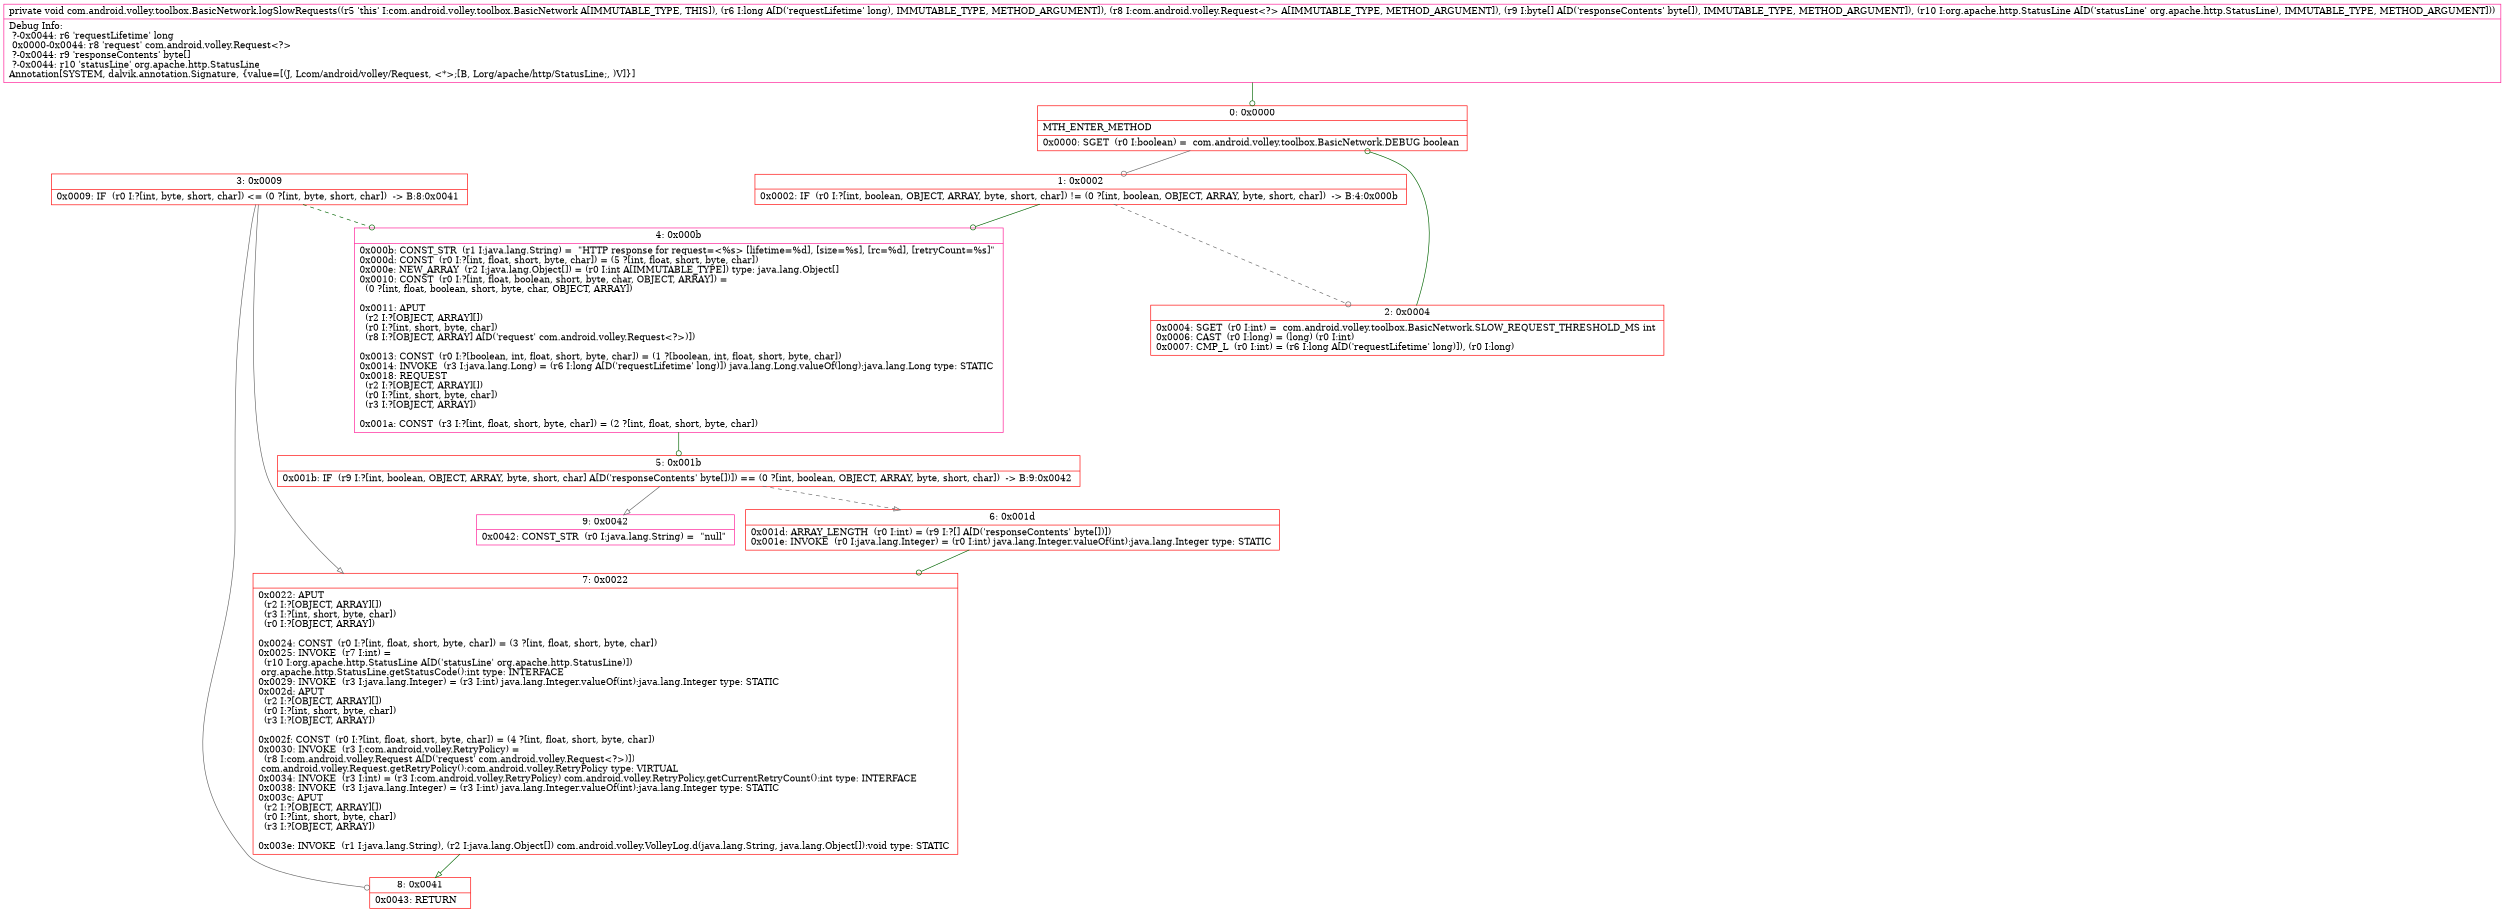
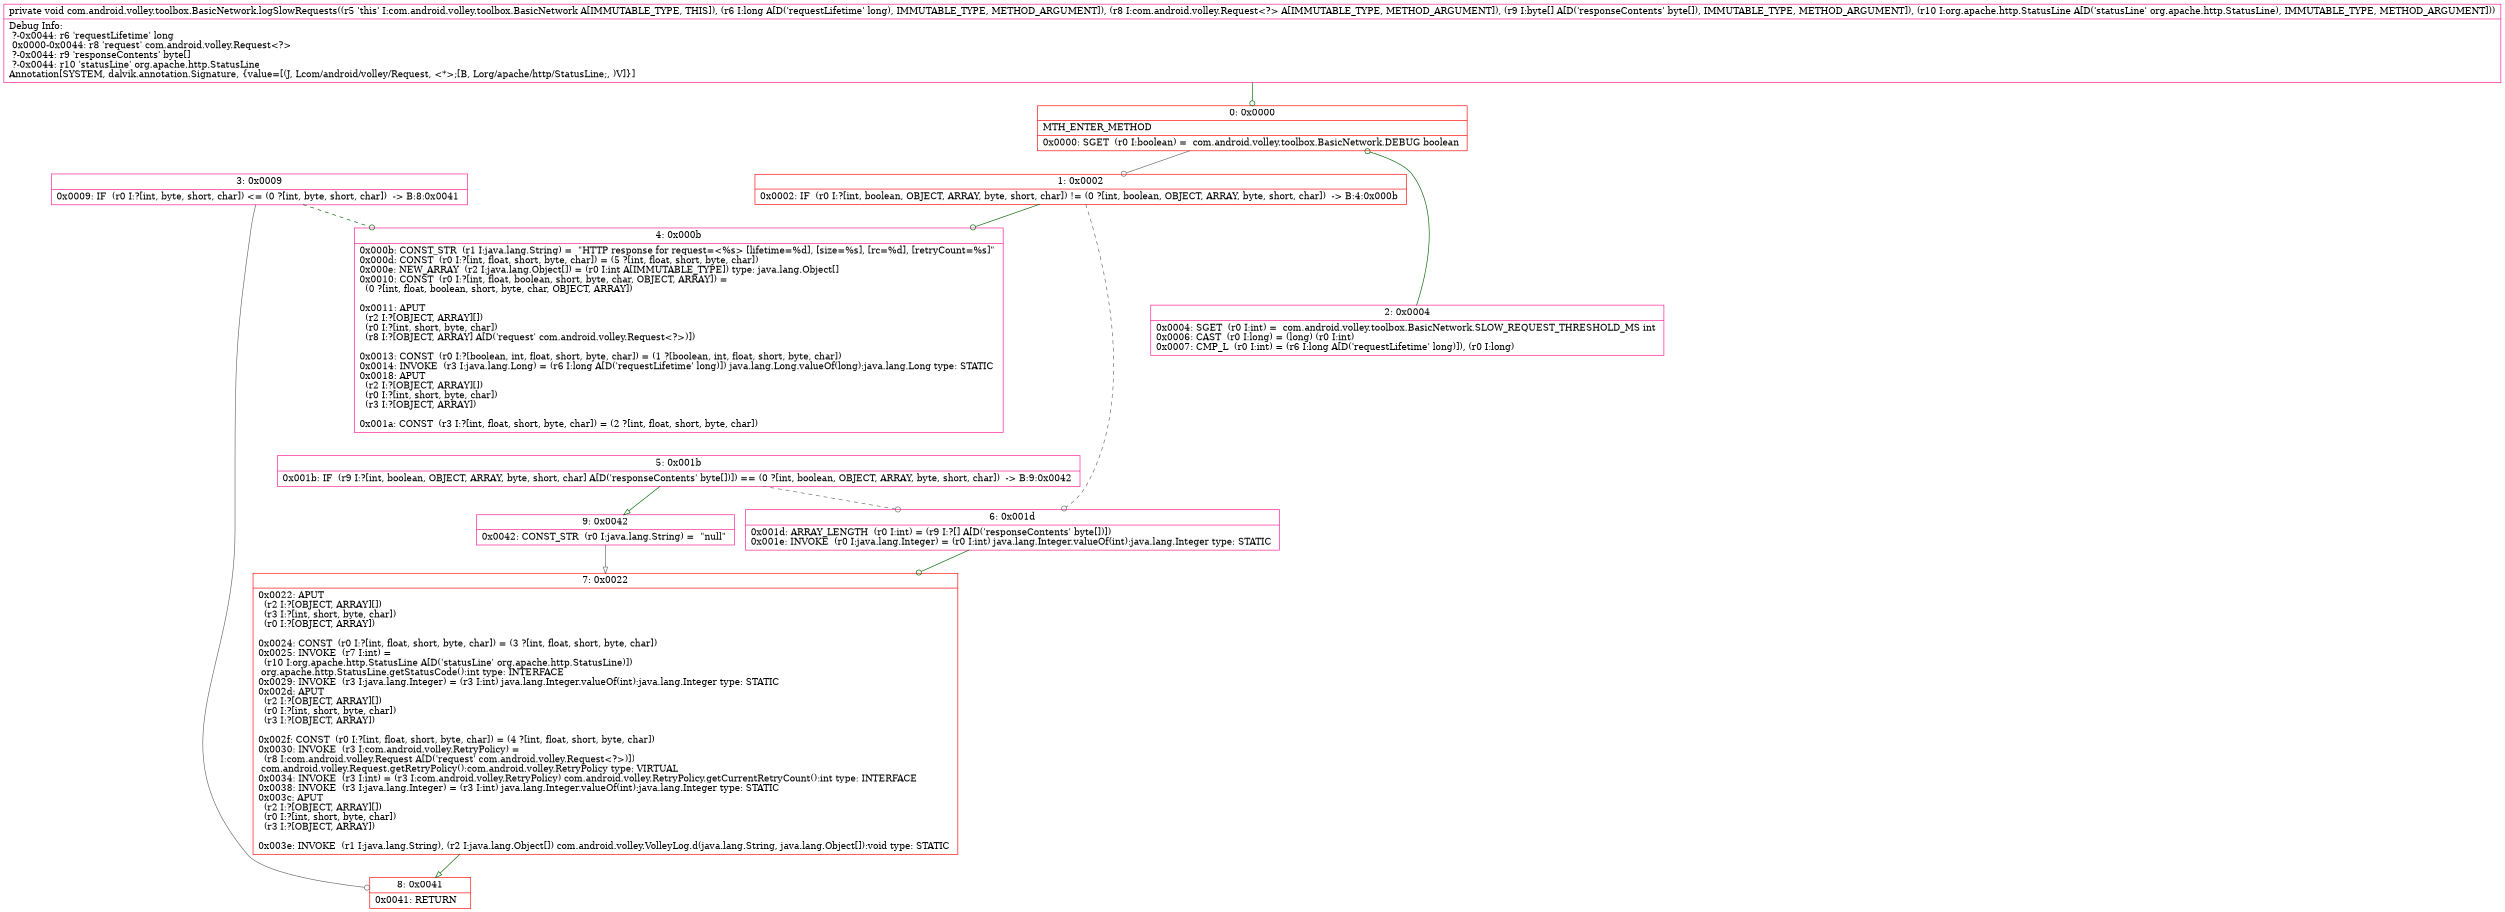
(259, 189) -> (259, 189)
(1230, 254) -> (1113, 360)
(1407, 330) -> (1407, 330)
(406, 376) -> (395, 376)
(255, 400) -> (605, 556)
(679, 441) -> none
(679, 471) -> (679, 471)
(829, 498) -> (829, 498)
(645, 499) -> (645, 499)
(1012, 530) -> (1012, 530)
(420, 900) -> (420, 900)
